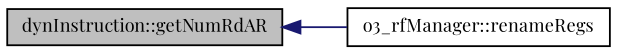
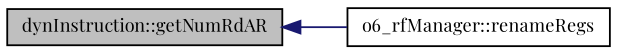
(479, 27) -> (479, 27)
